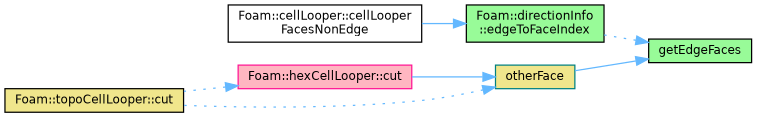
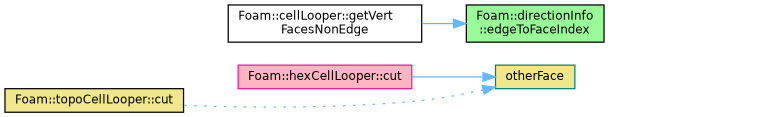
(325, 24) -> (325, 24)
(700, 51) -> none
(205, 89) -> none
